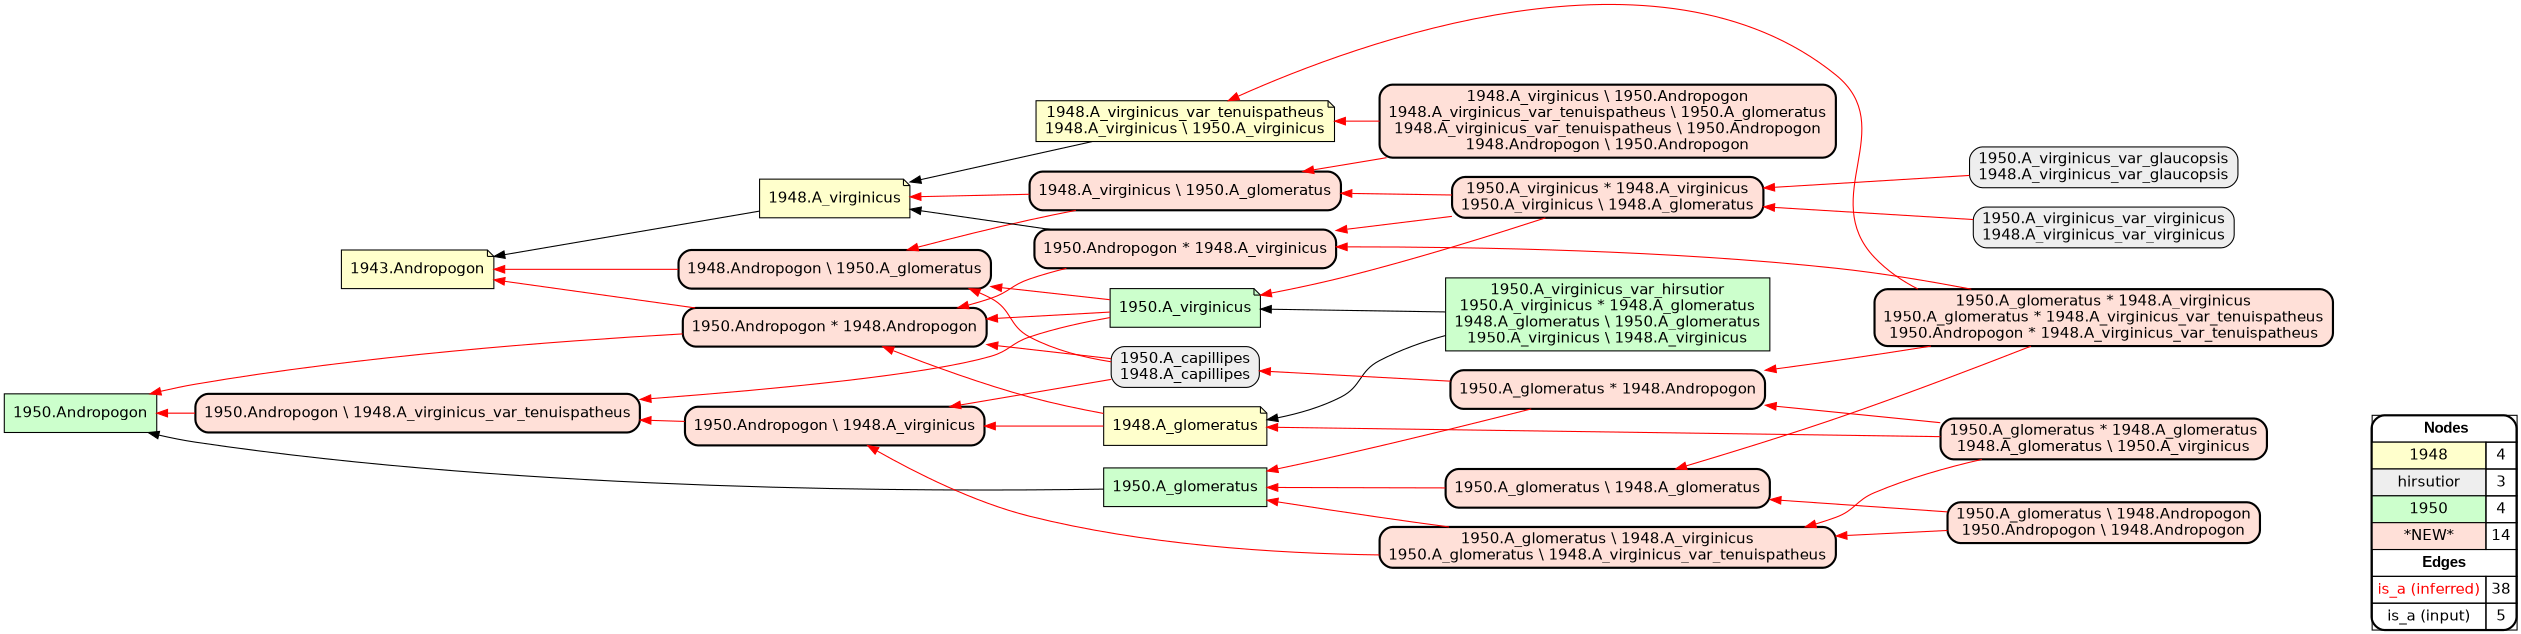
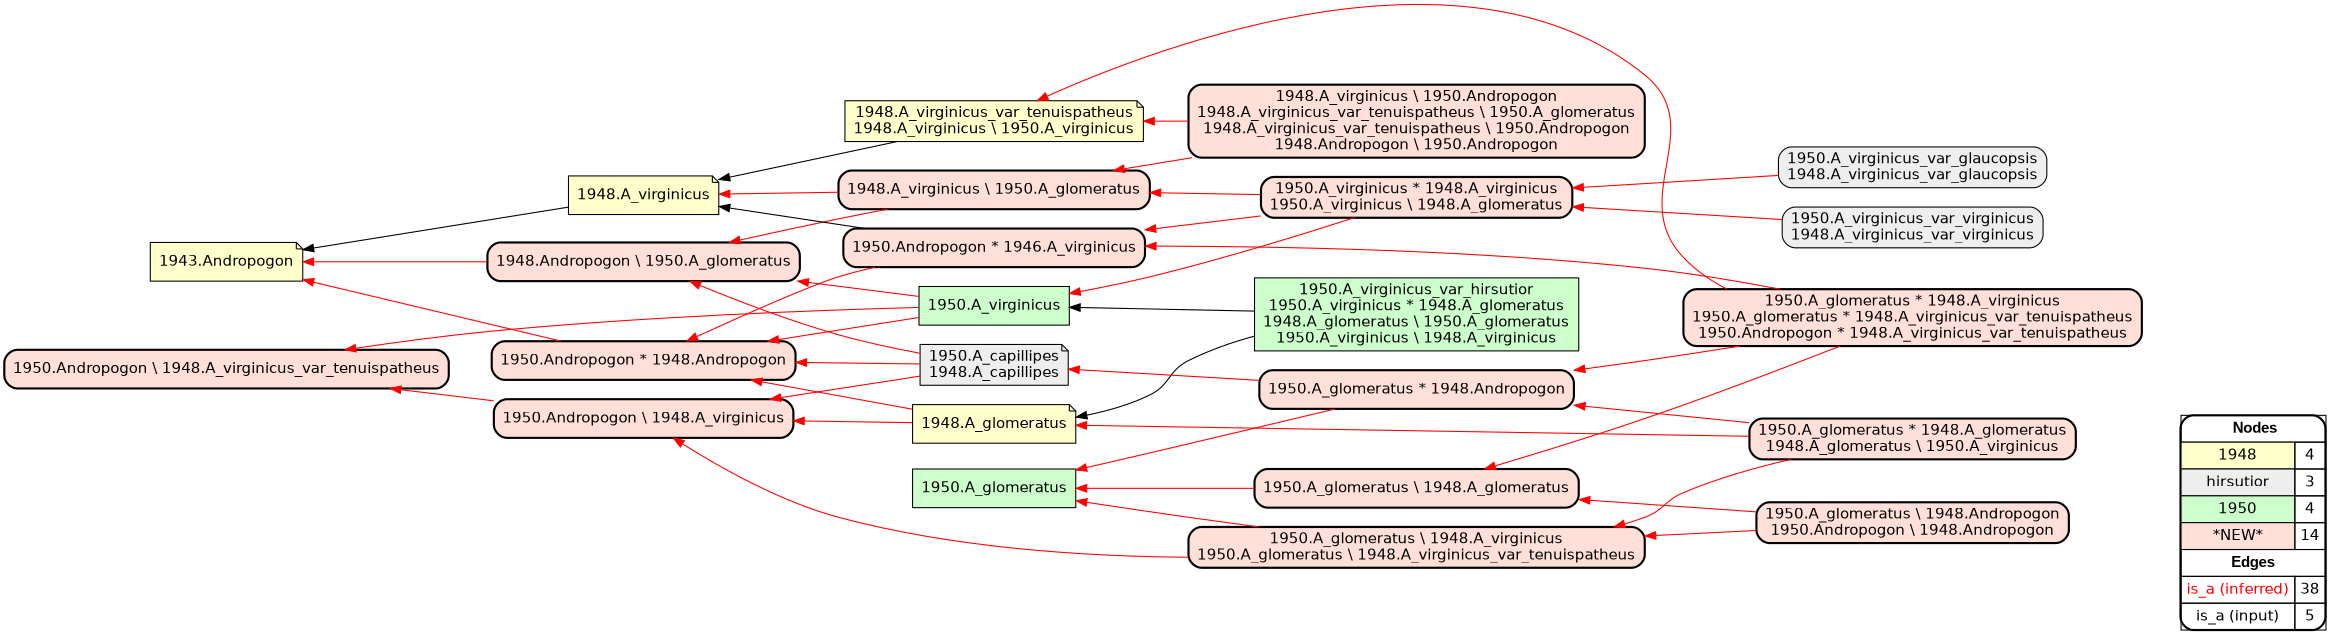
(1185, 249) -> (994, 248)
(1185, 308) -> (994, 306)
(1185, 367) -> (994, 365)
(81, 413) -> none
